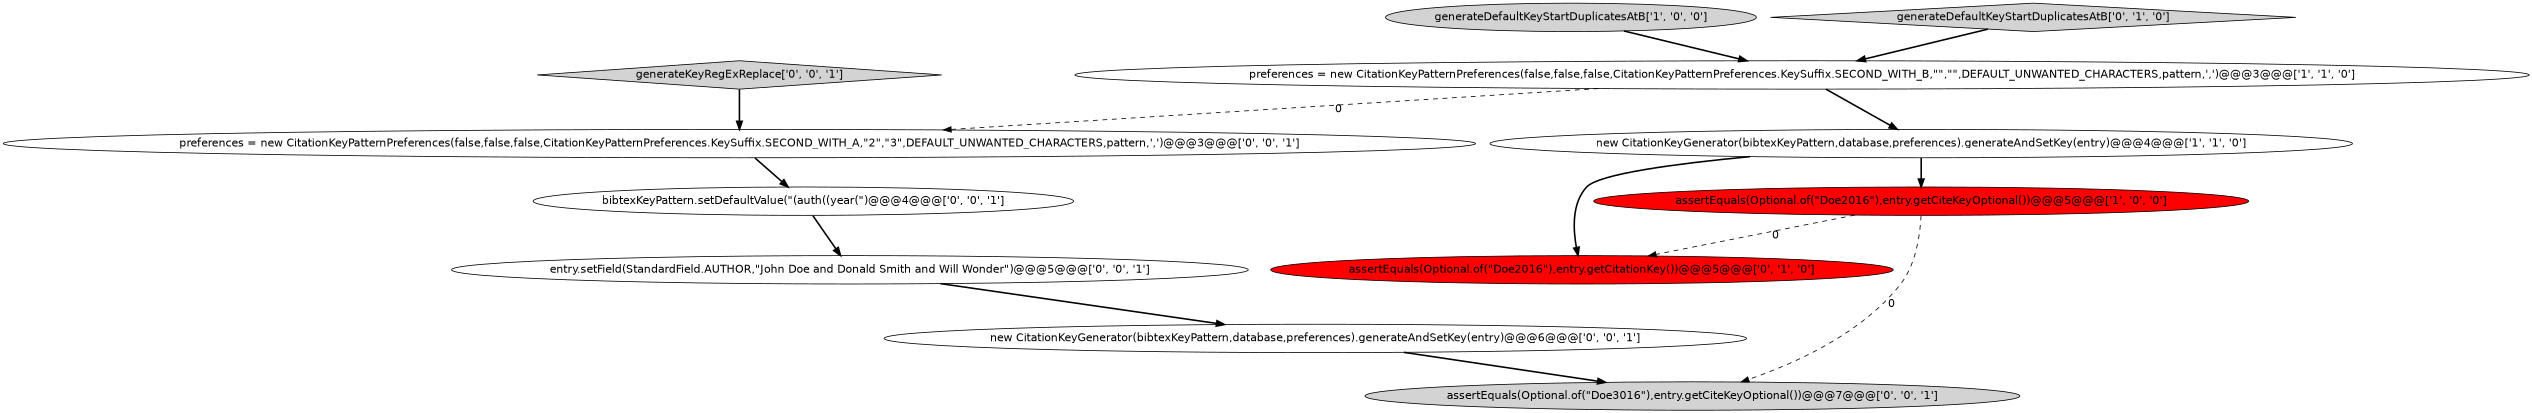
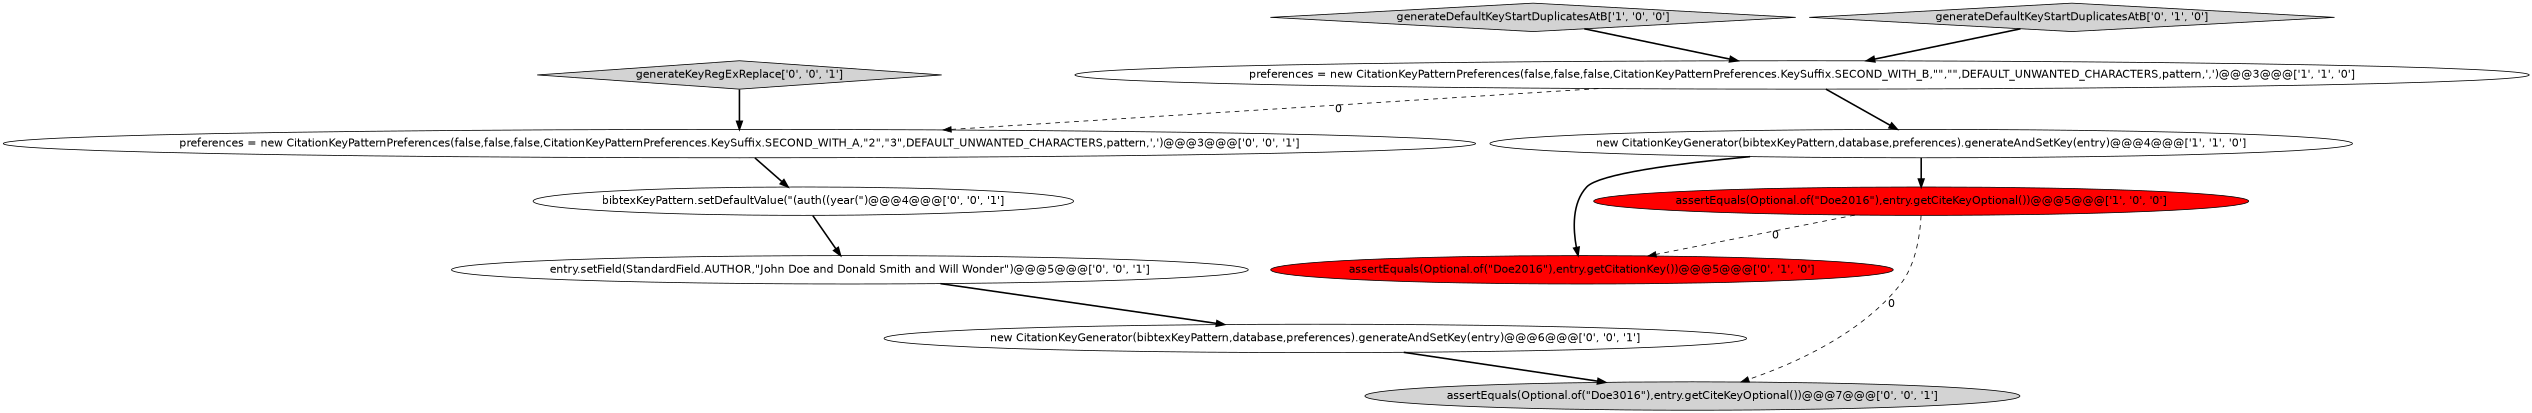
(1571, 17) -> (1533, 17)
